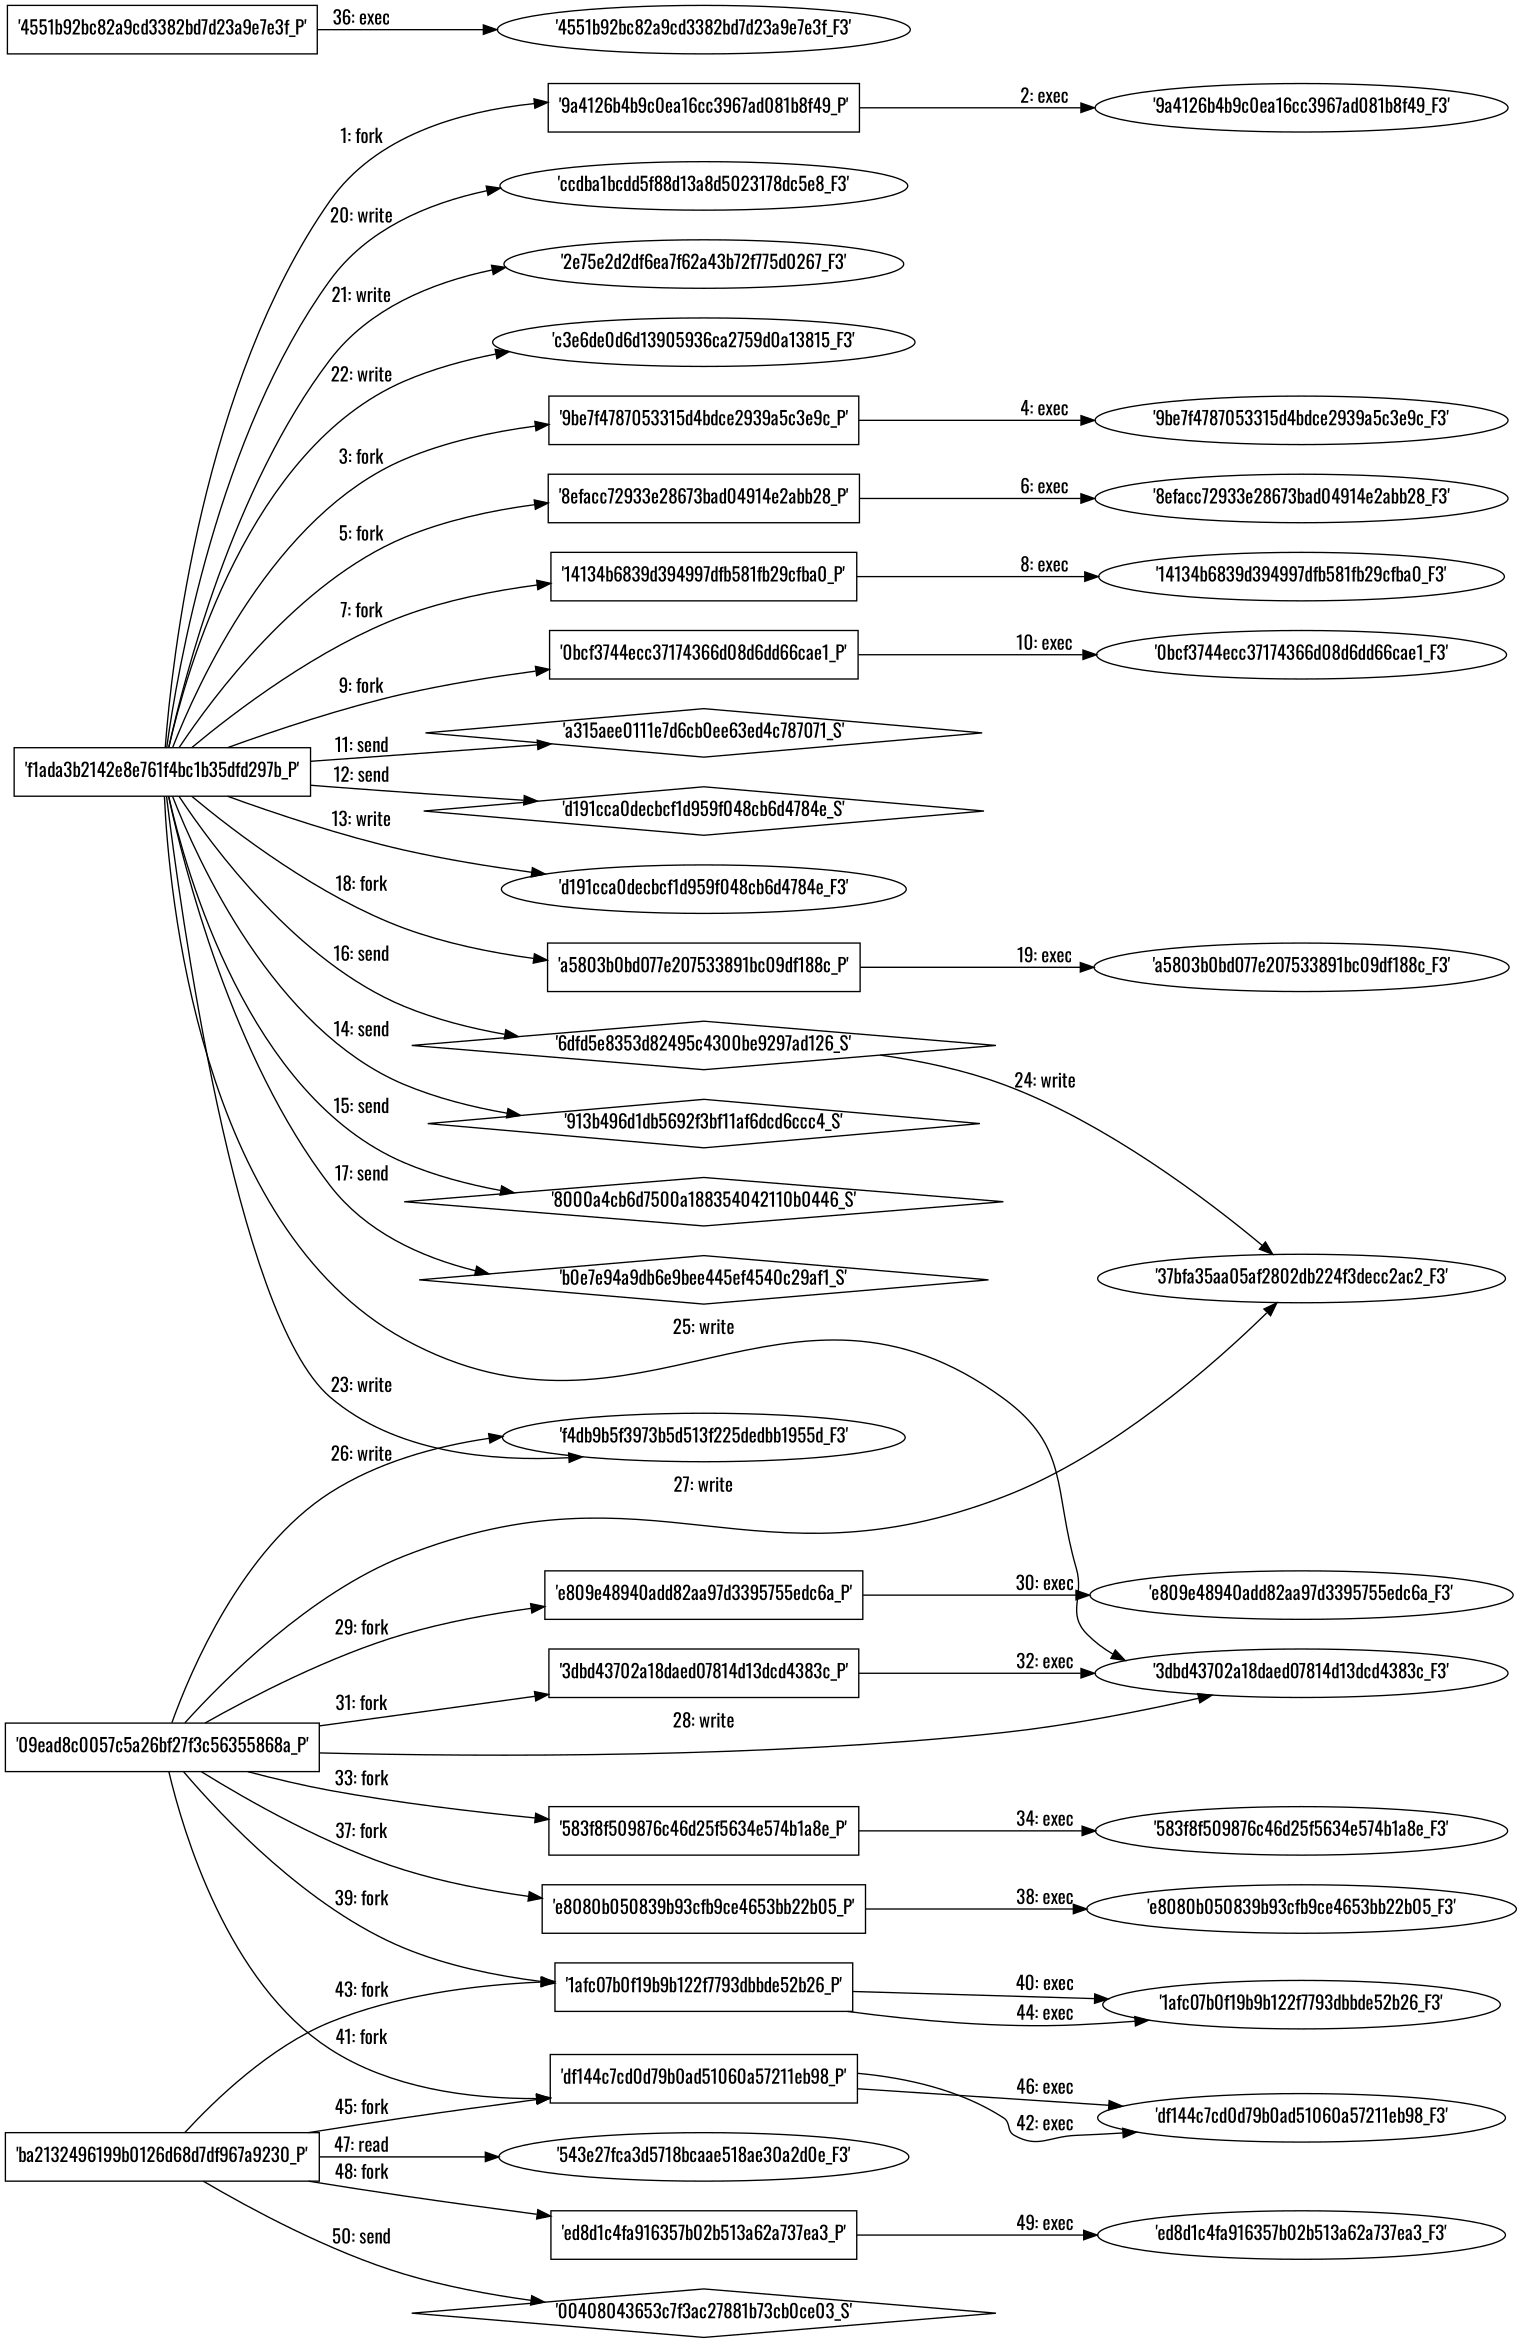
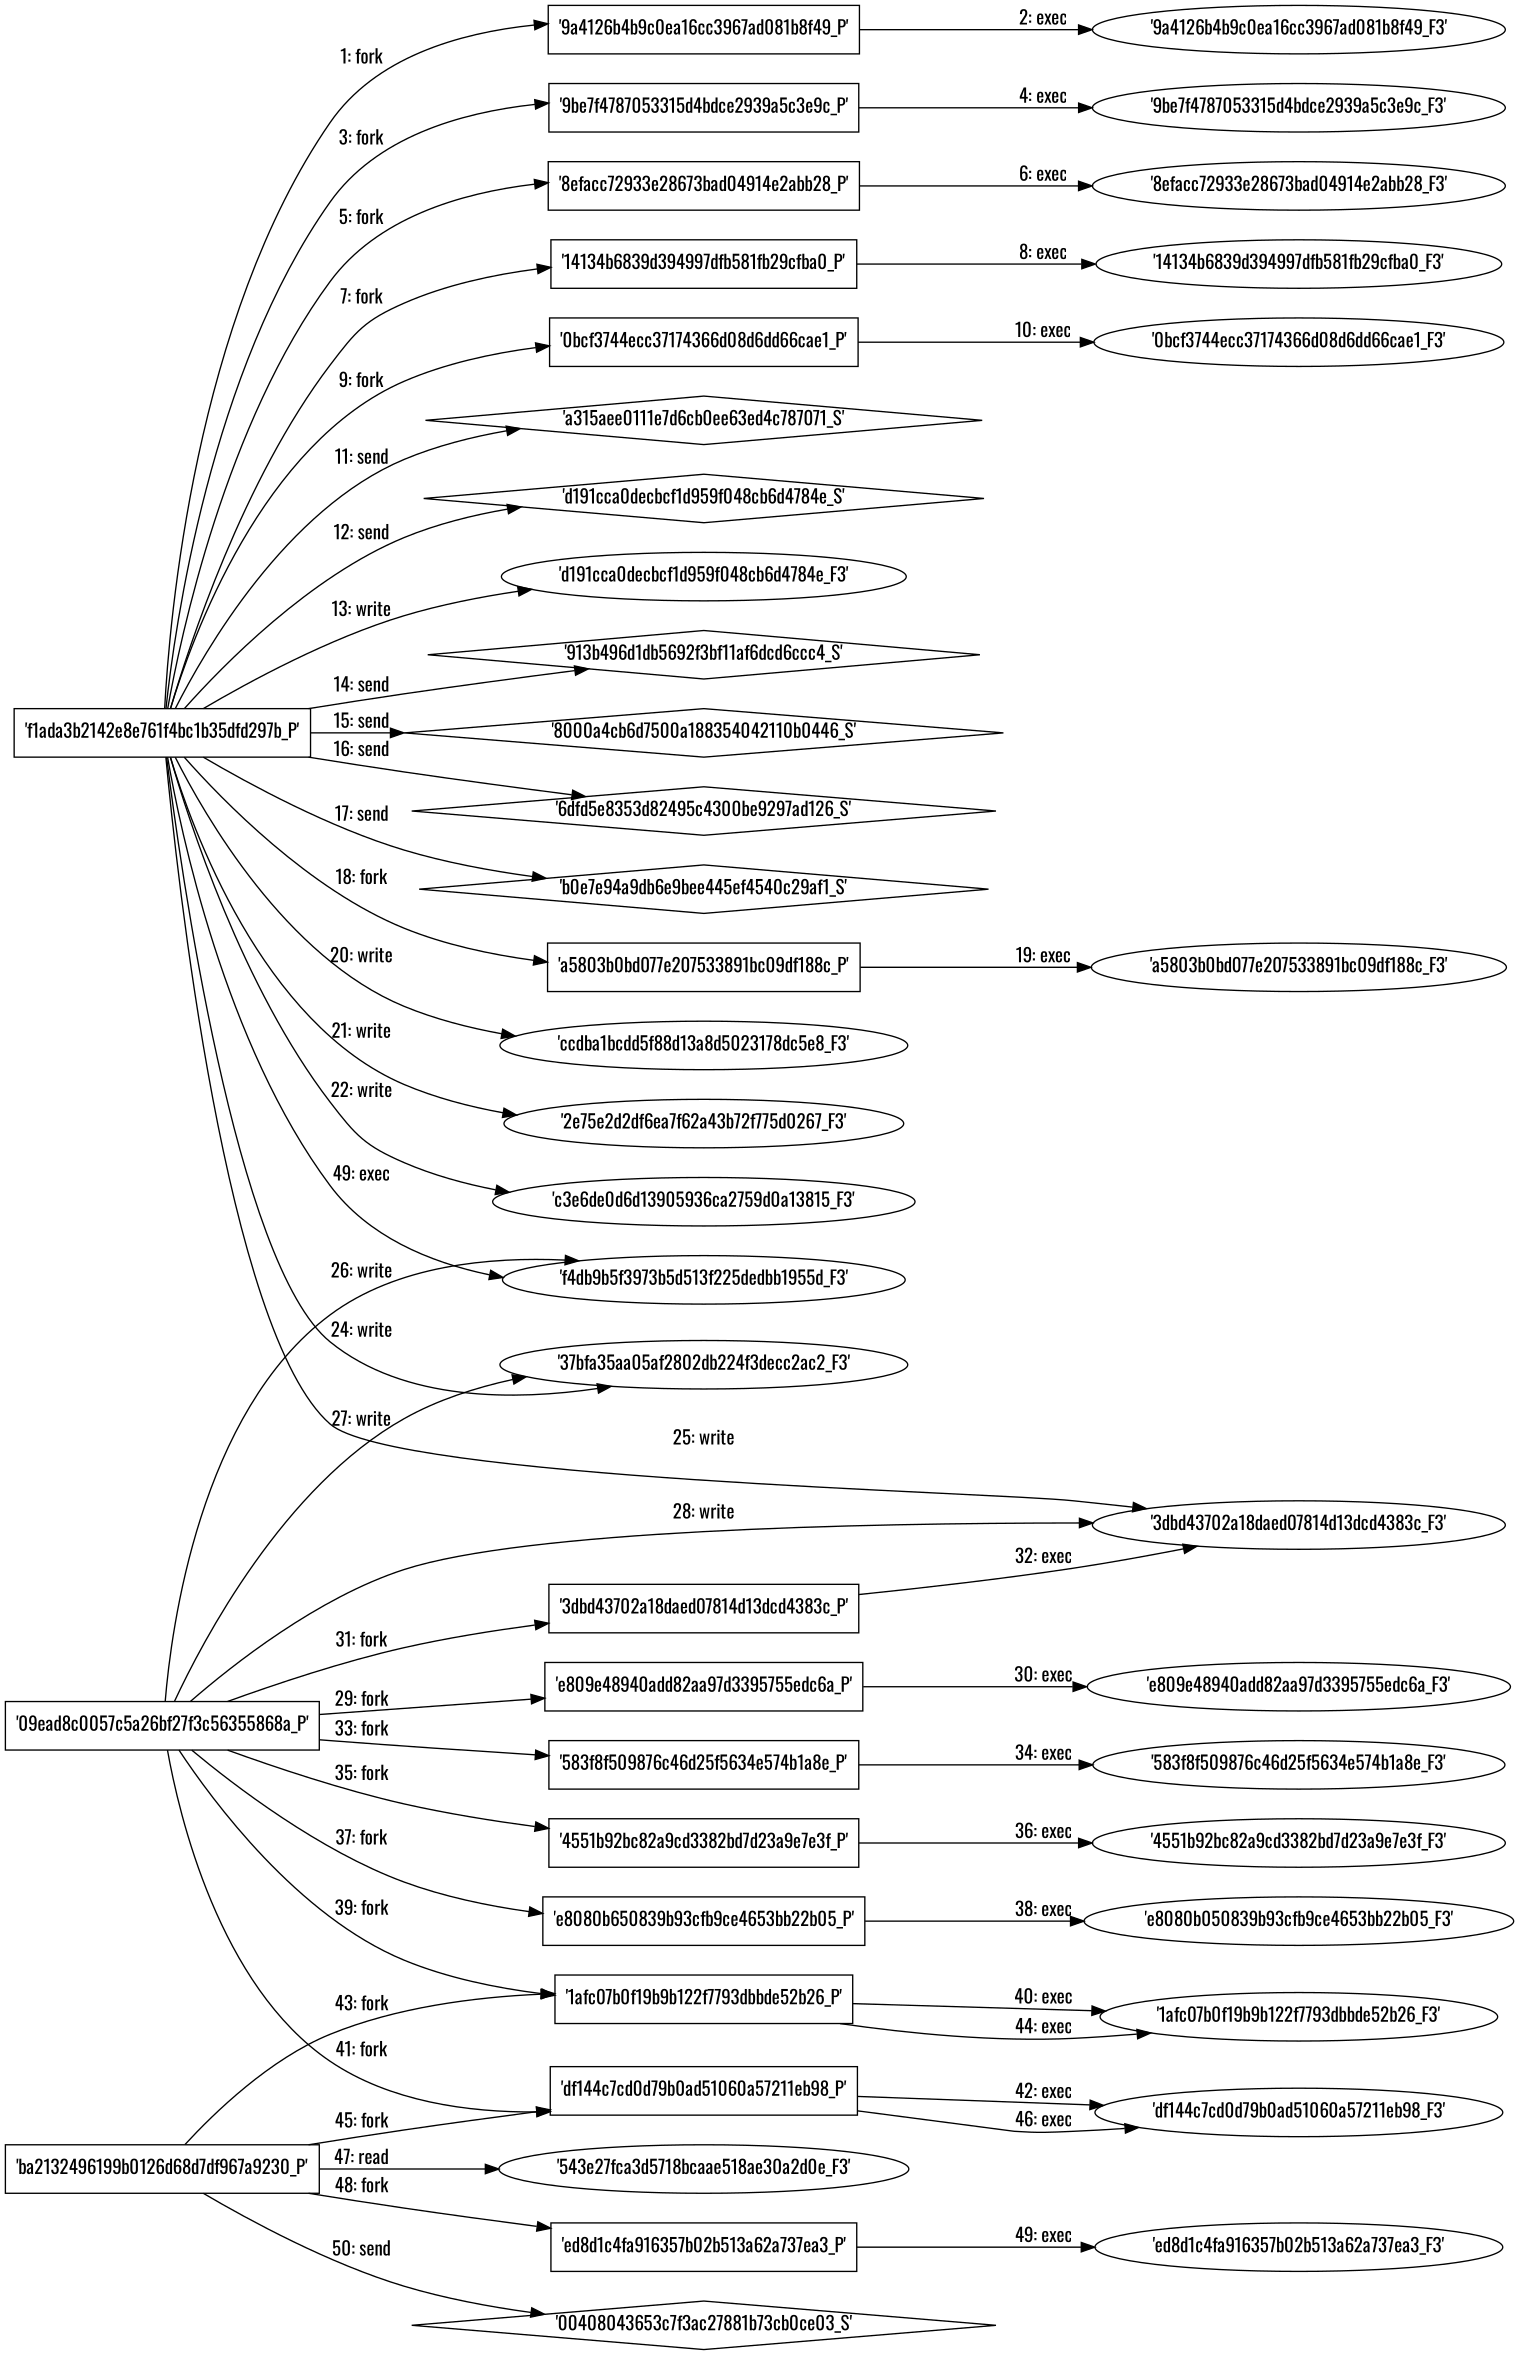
(1085, 1122) -> (254, 1194)
(362, 1387) -> (362, 1175)
none -> (379, 1798)
(704, 1909) -> (704, 1921)
